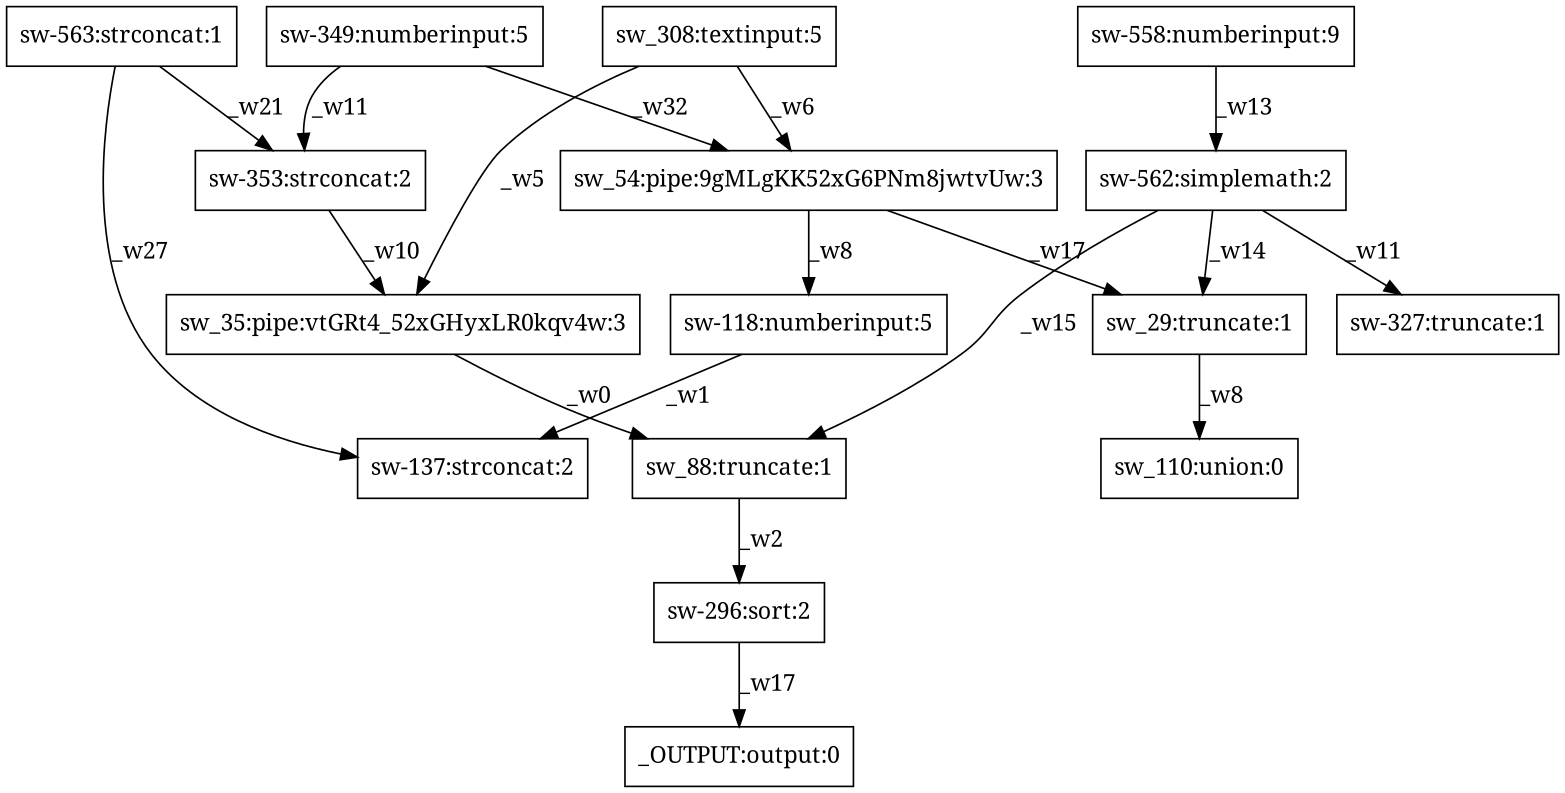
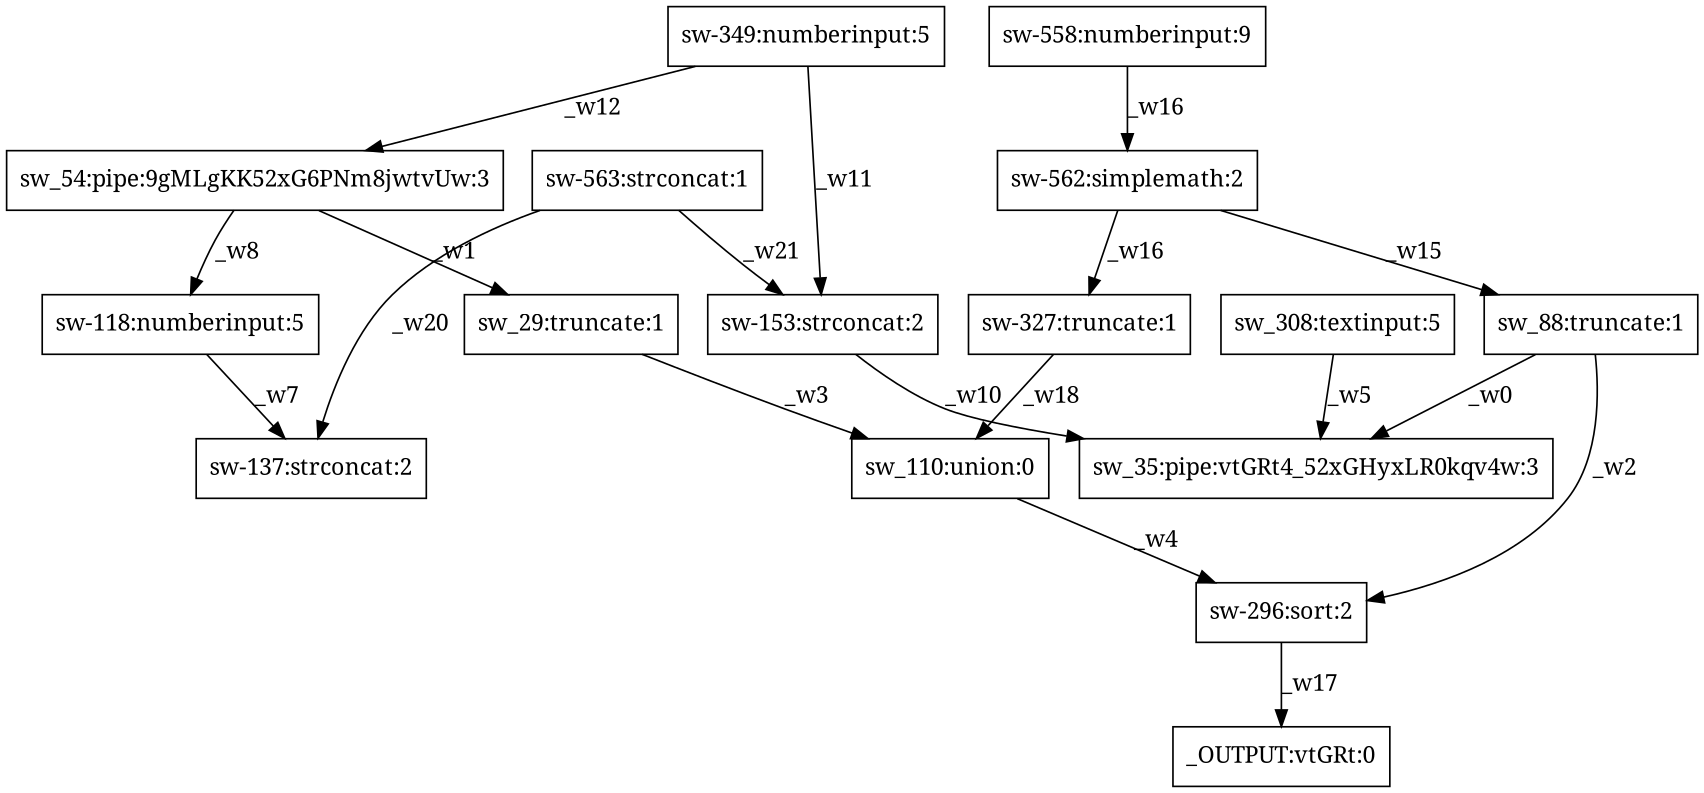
(760, 101) -> none
(660, 108) -> (593, 108)
(1244, 108) -> (1156, 108)
(310, 180) -> (823, 324)
(1209, 244) -> none
(140, 252) -> (421, 324)
(1057, 252) -> (454, 252)
(1373, 252) -> (1136, 252)
none -> (1021, 390)
(689, 397) -> (277, 397)
(1222, 397) -> (807, 397)
(541, 398) -> (1461, 393)
none -> (1109, 537)
(739, 757) -> (1281, 757)
